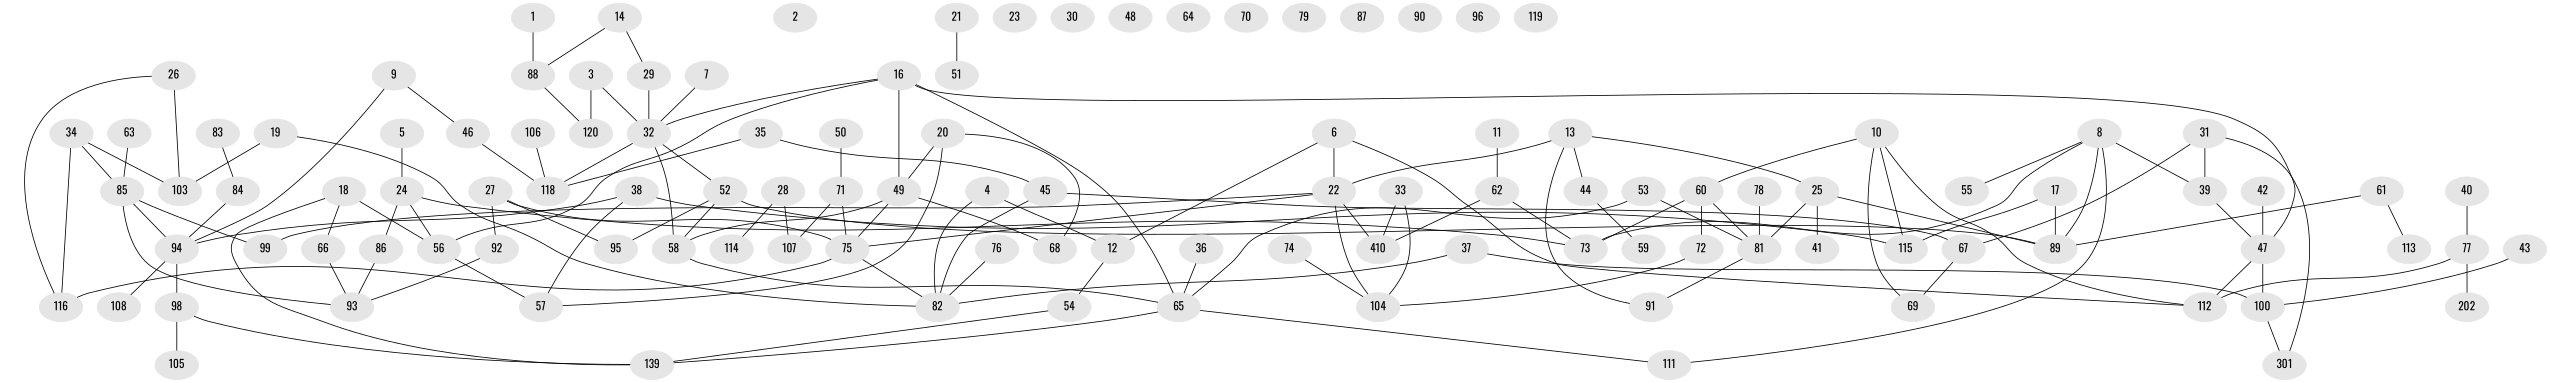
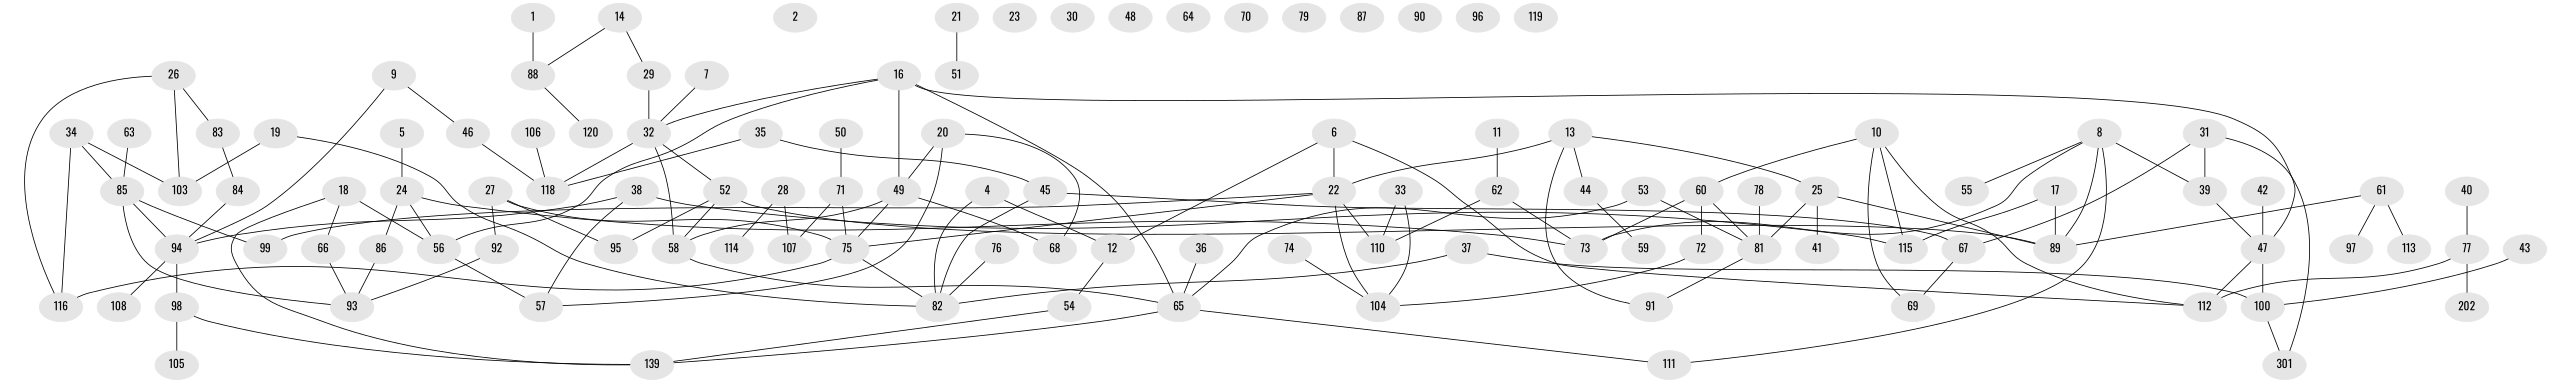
(591, 76) -> none
none -> (196, 105)
(1378, 249) -> (1378, 249)
none -> (2351, 249)
